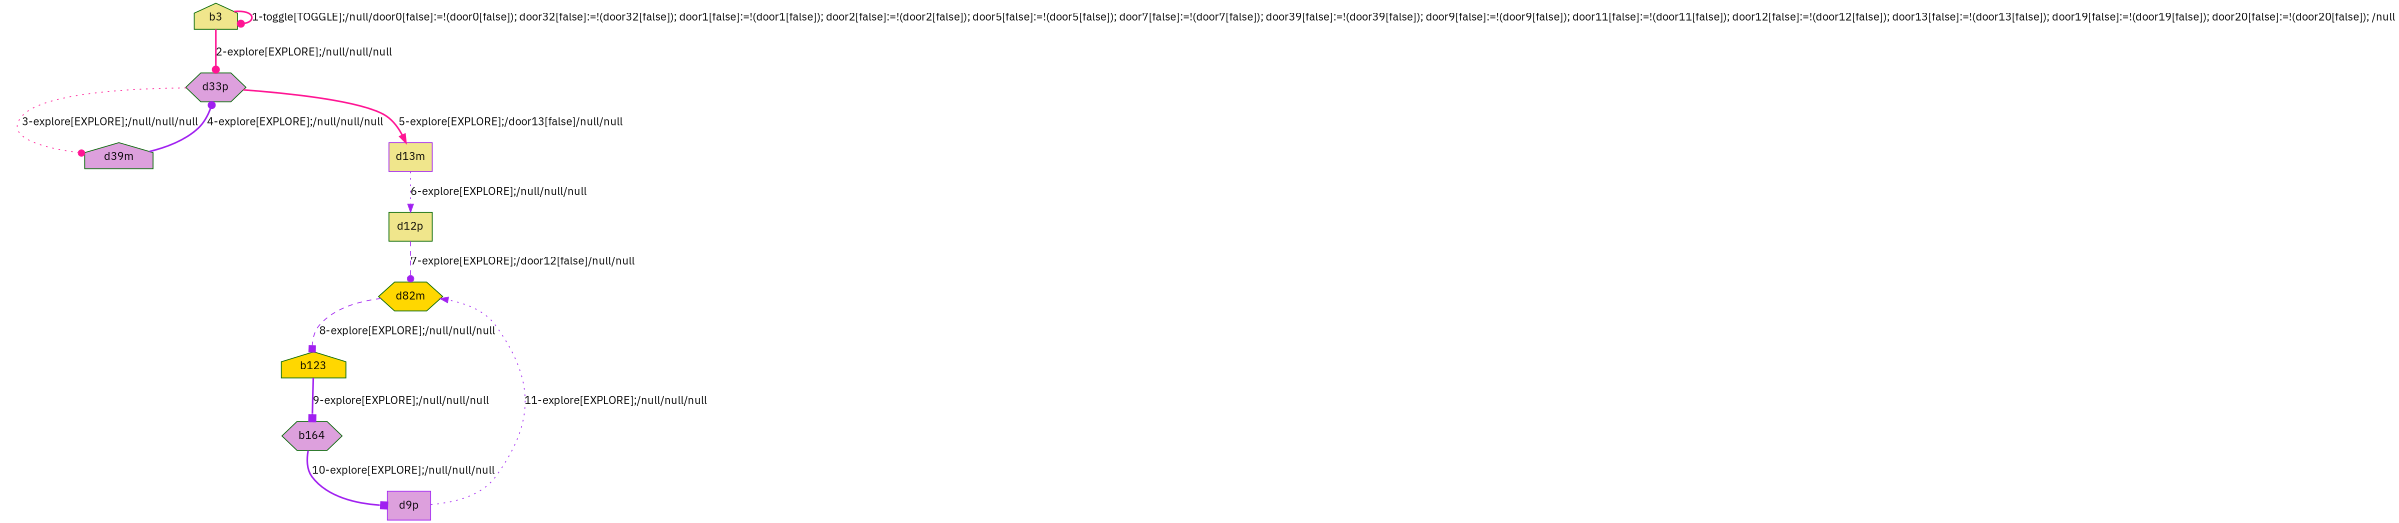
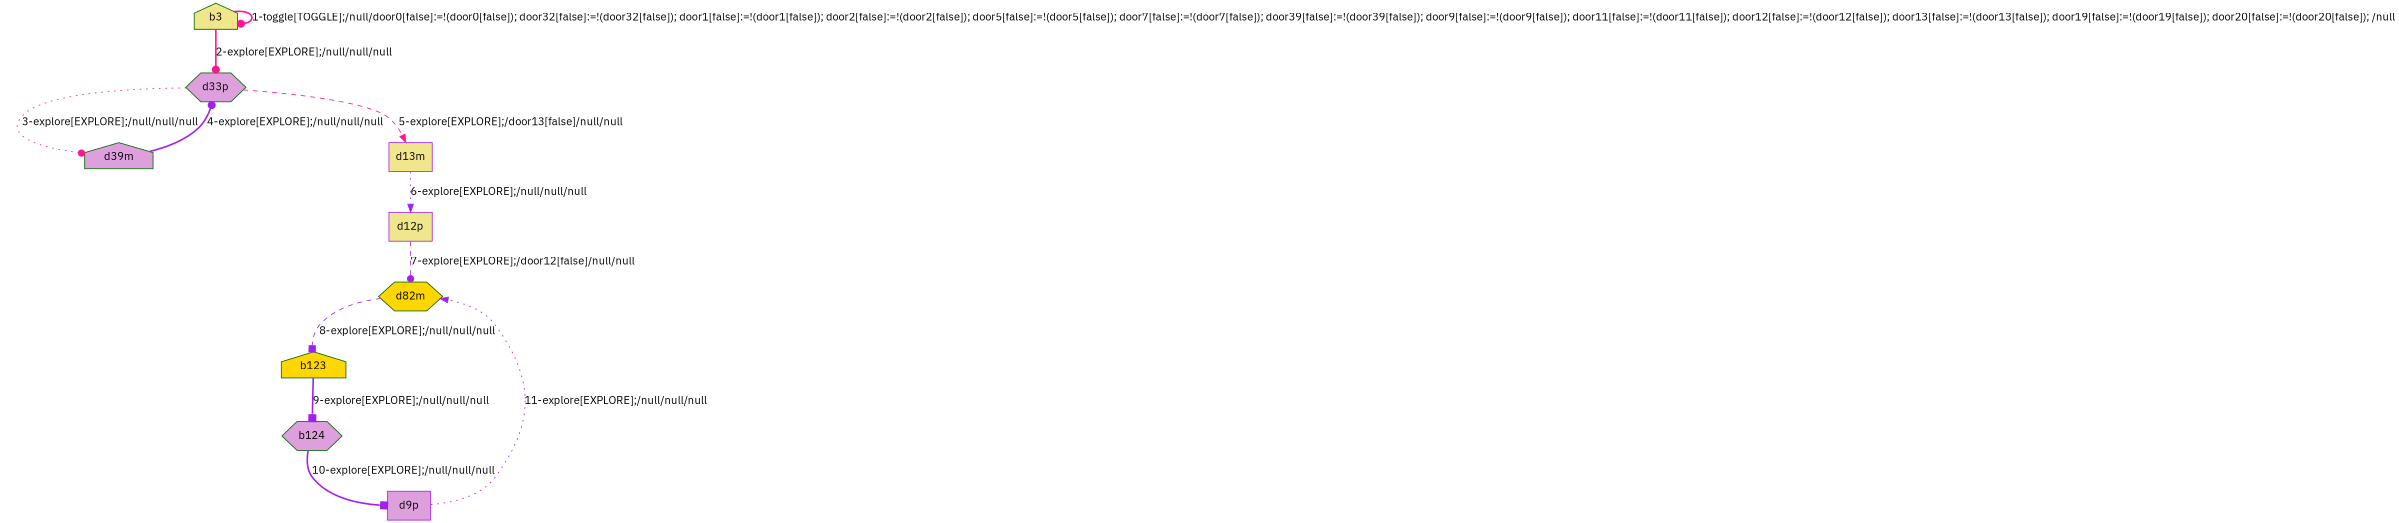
(329, 99) -> (329, 99)
(411, 227) -> (411, 227)
(312, 436) -> (312, 436)
